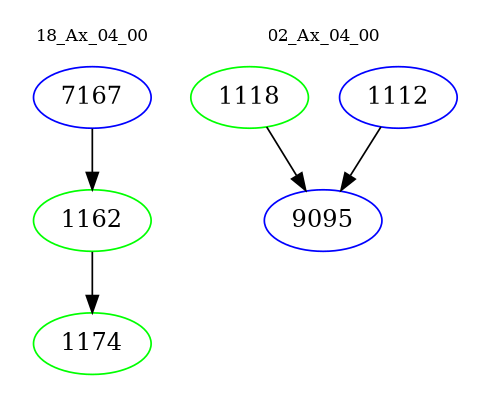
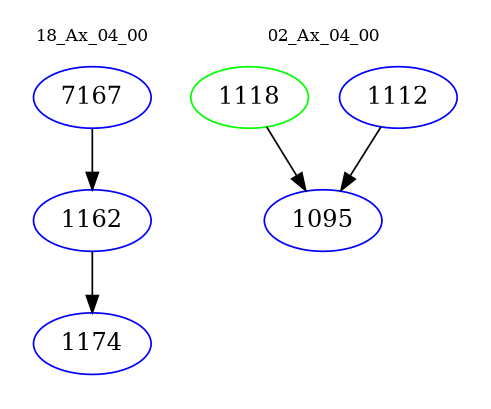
(92, 221) -> (92, 221)
(323, 221) -> (323, 221)
(92, 344) -> (92, 344)
